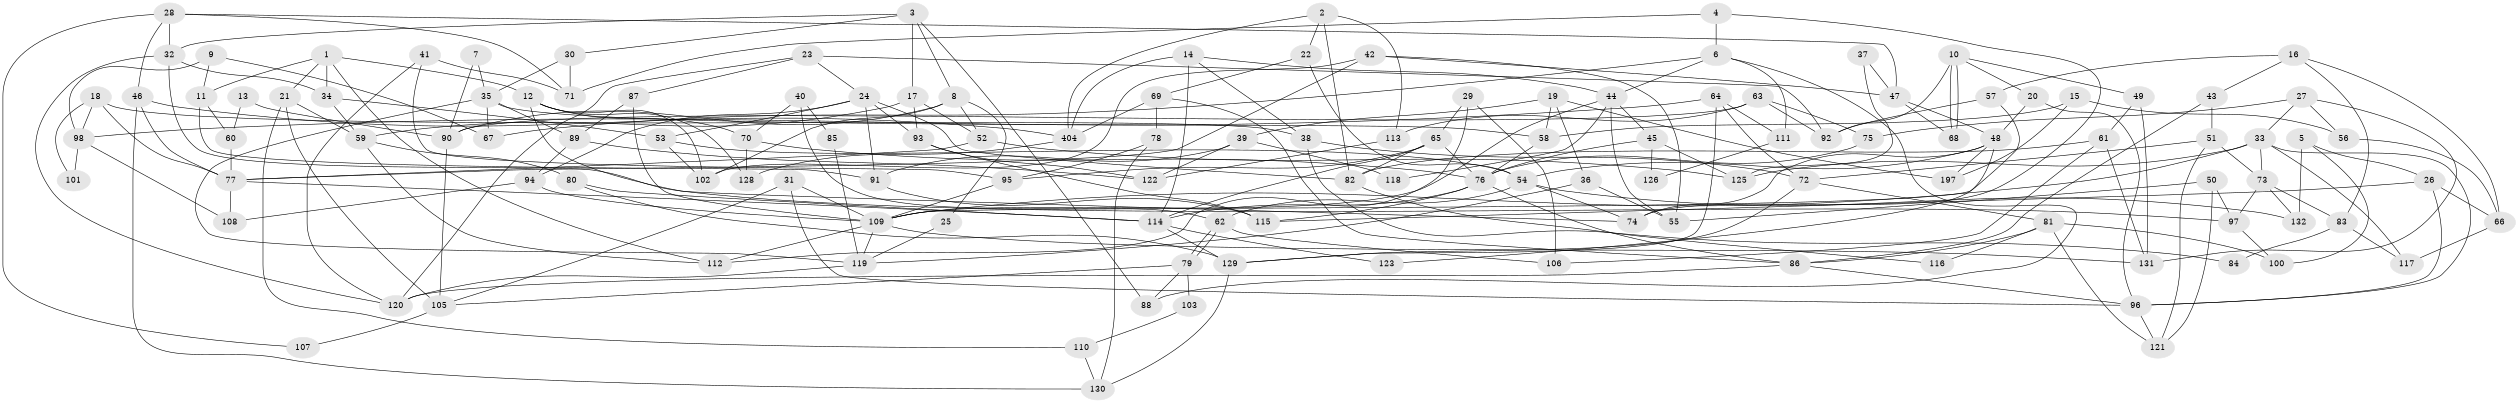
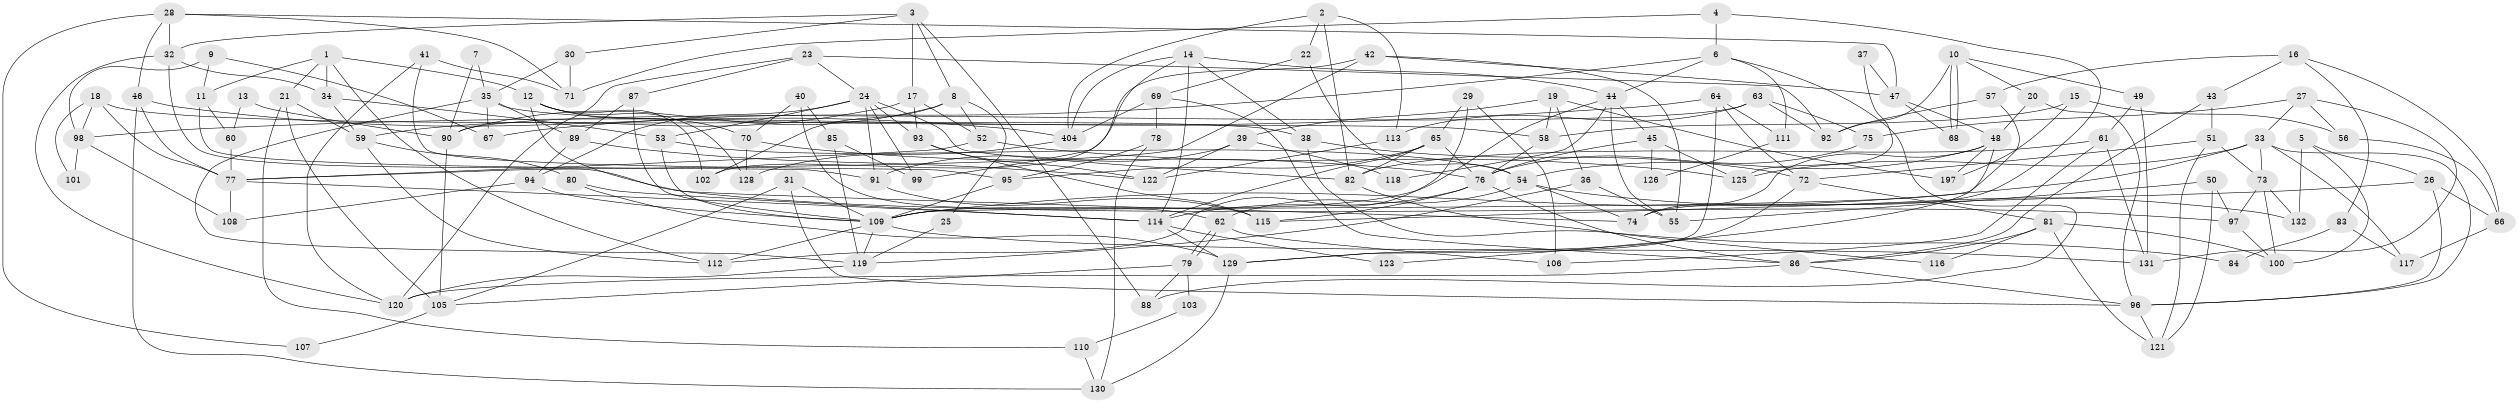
(681, 158) -> (740, 210)
none -> (917, 181)
(2304, 202) -> (2270, 222)
